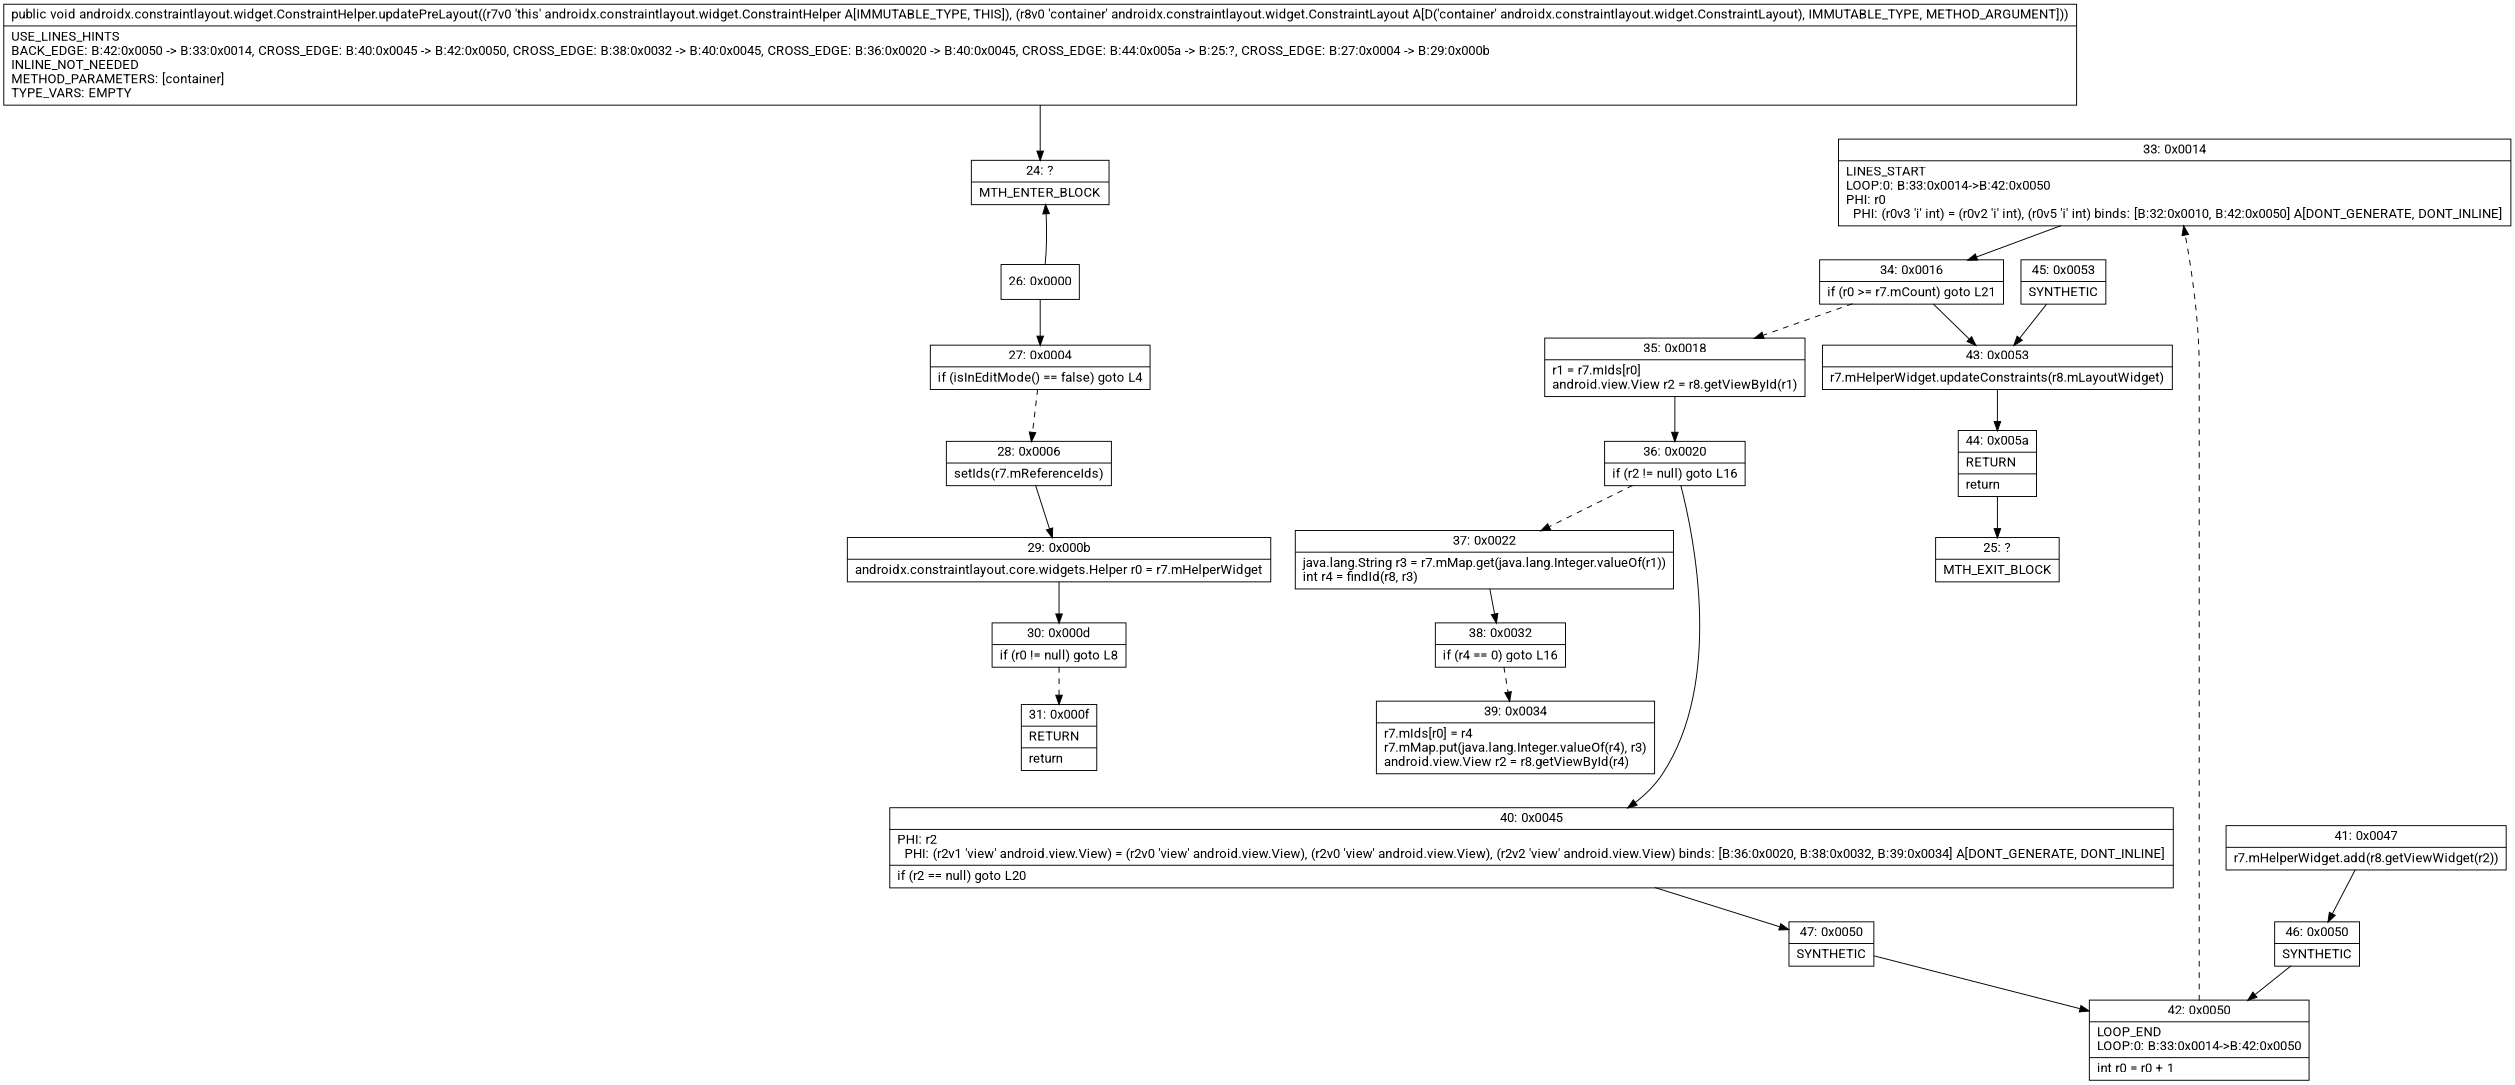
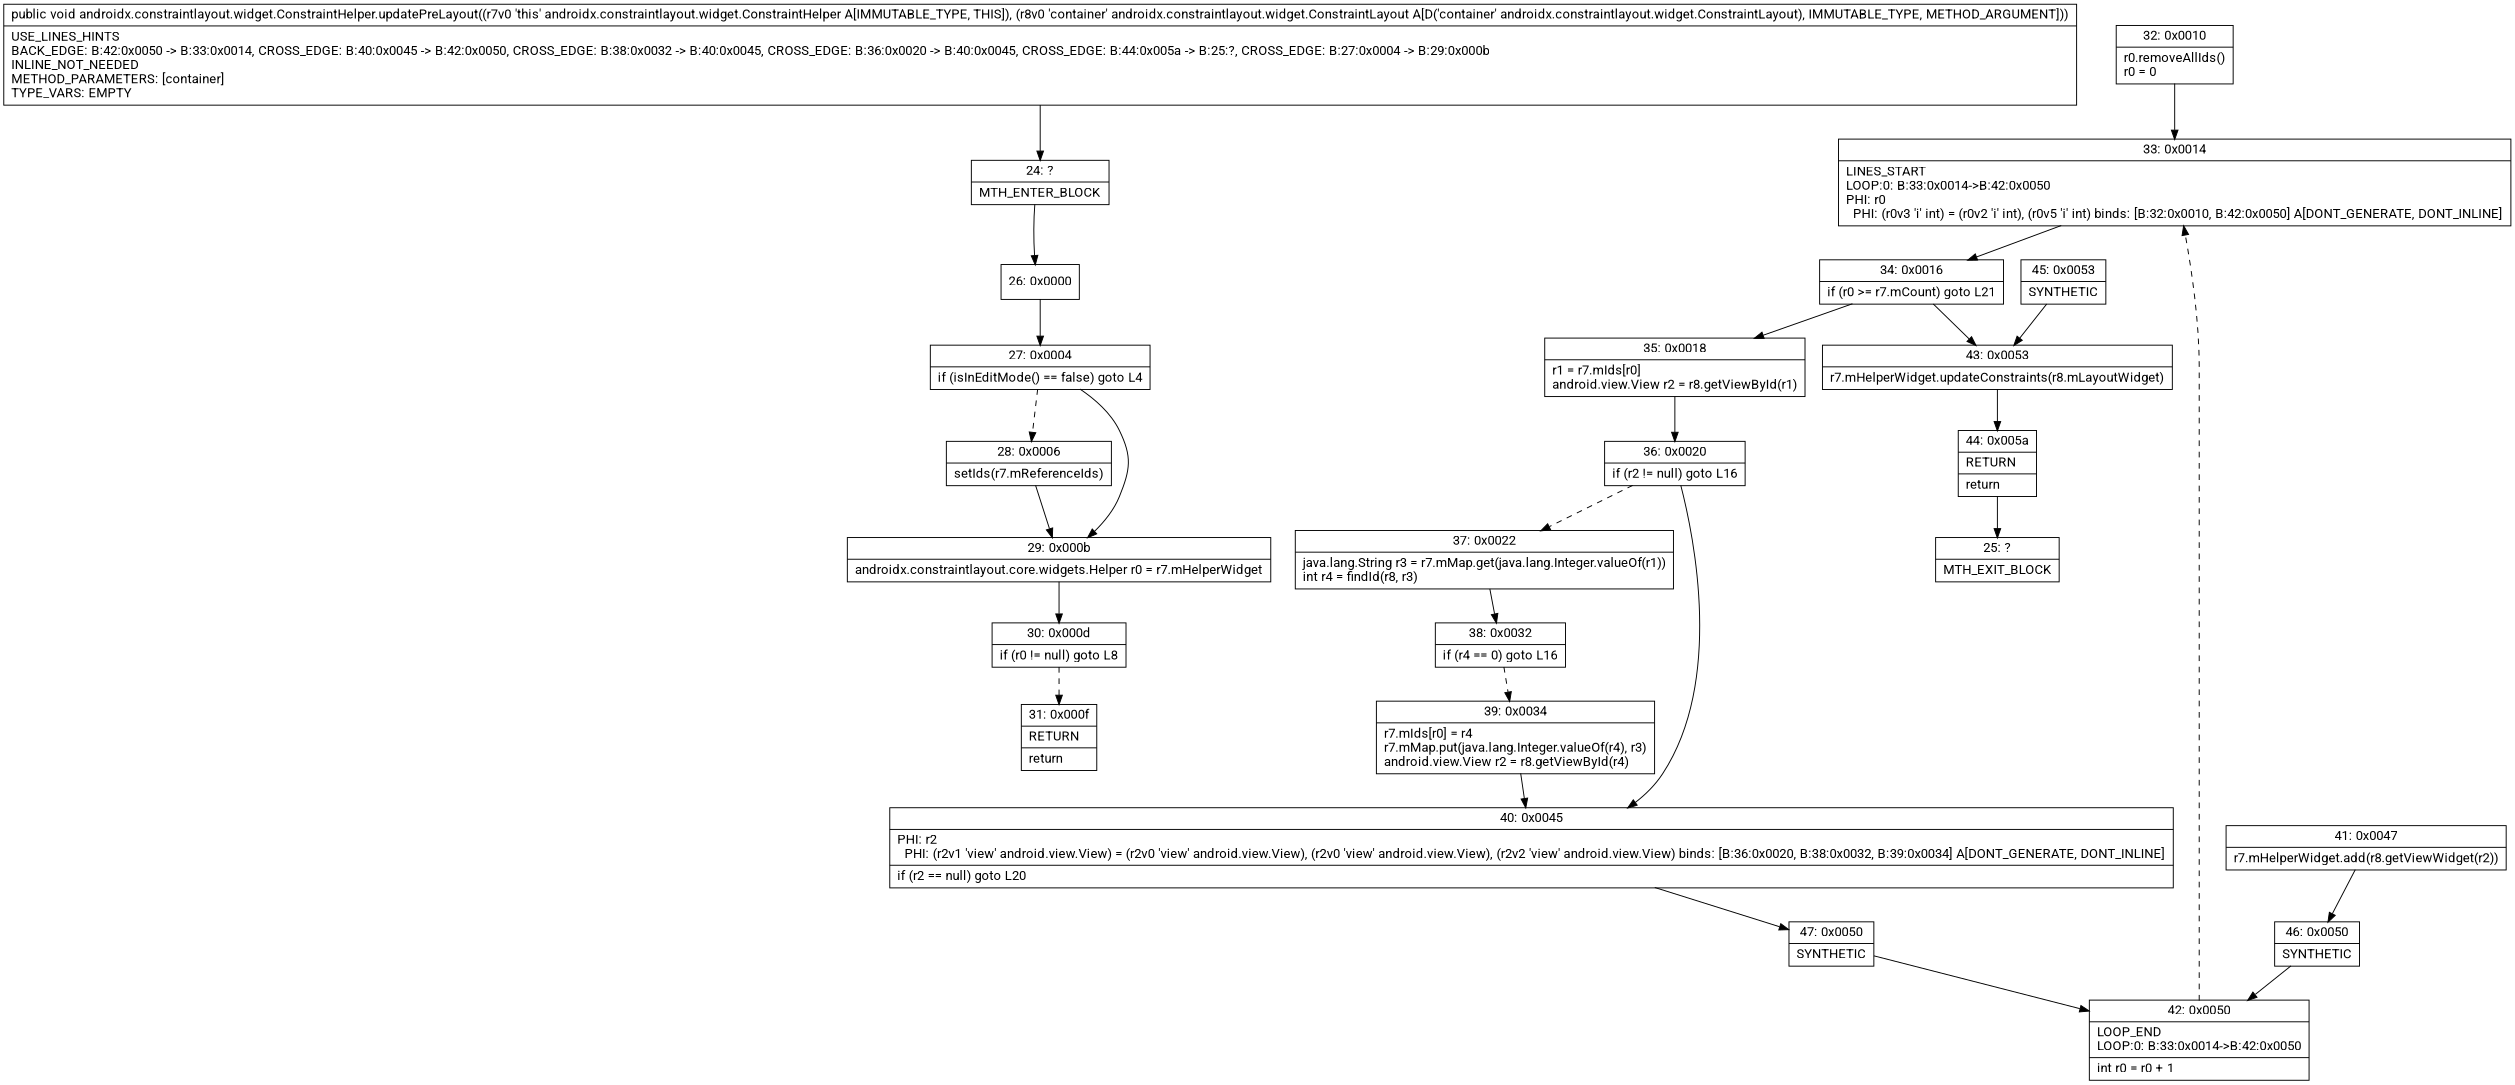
none -> (2175, 55)
(1047, 239) -> (1034, 230)
(1808, 319) -> (1808, 319)
none -> (1128, 456)
none -> (1523, 786)
